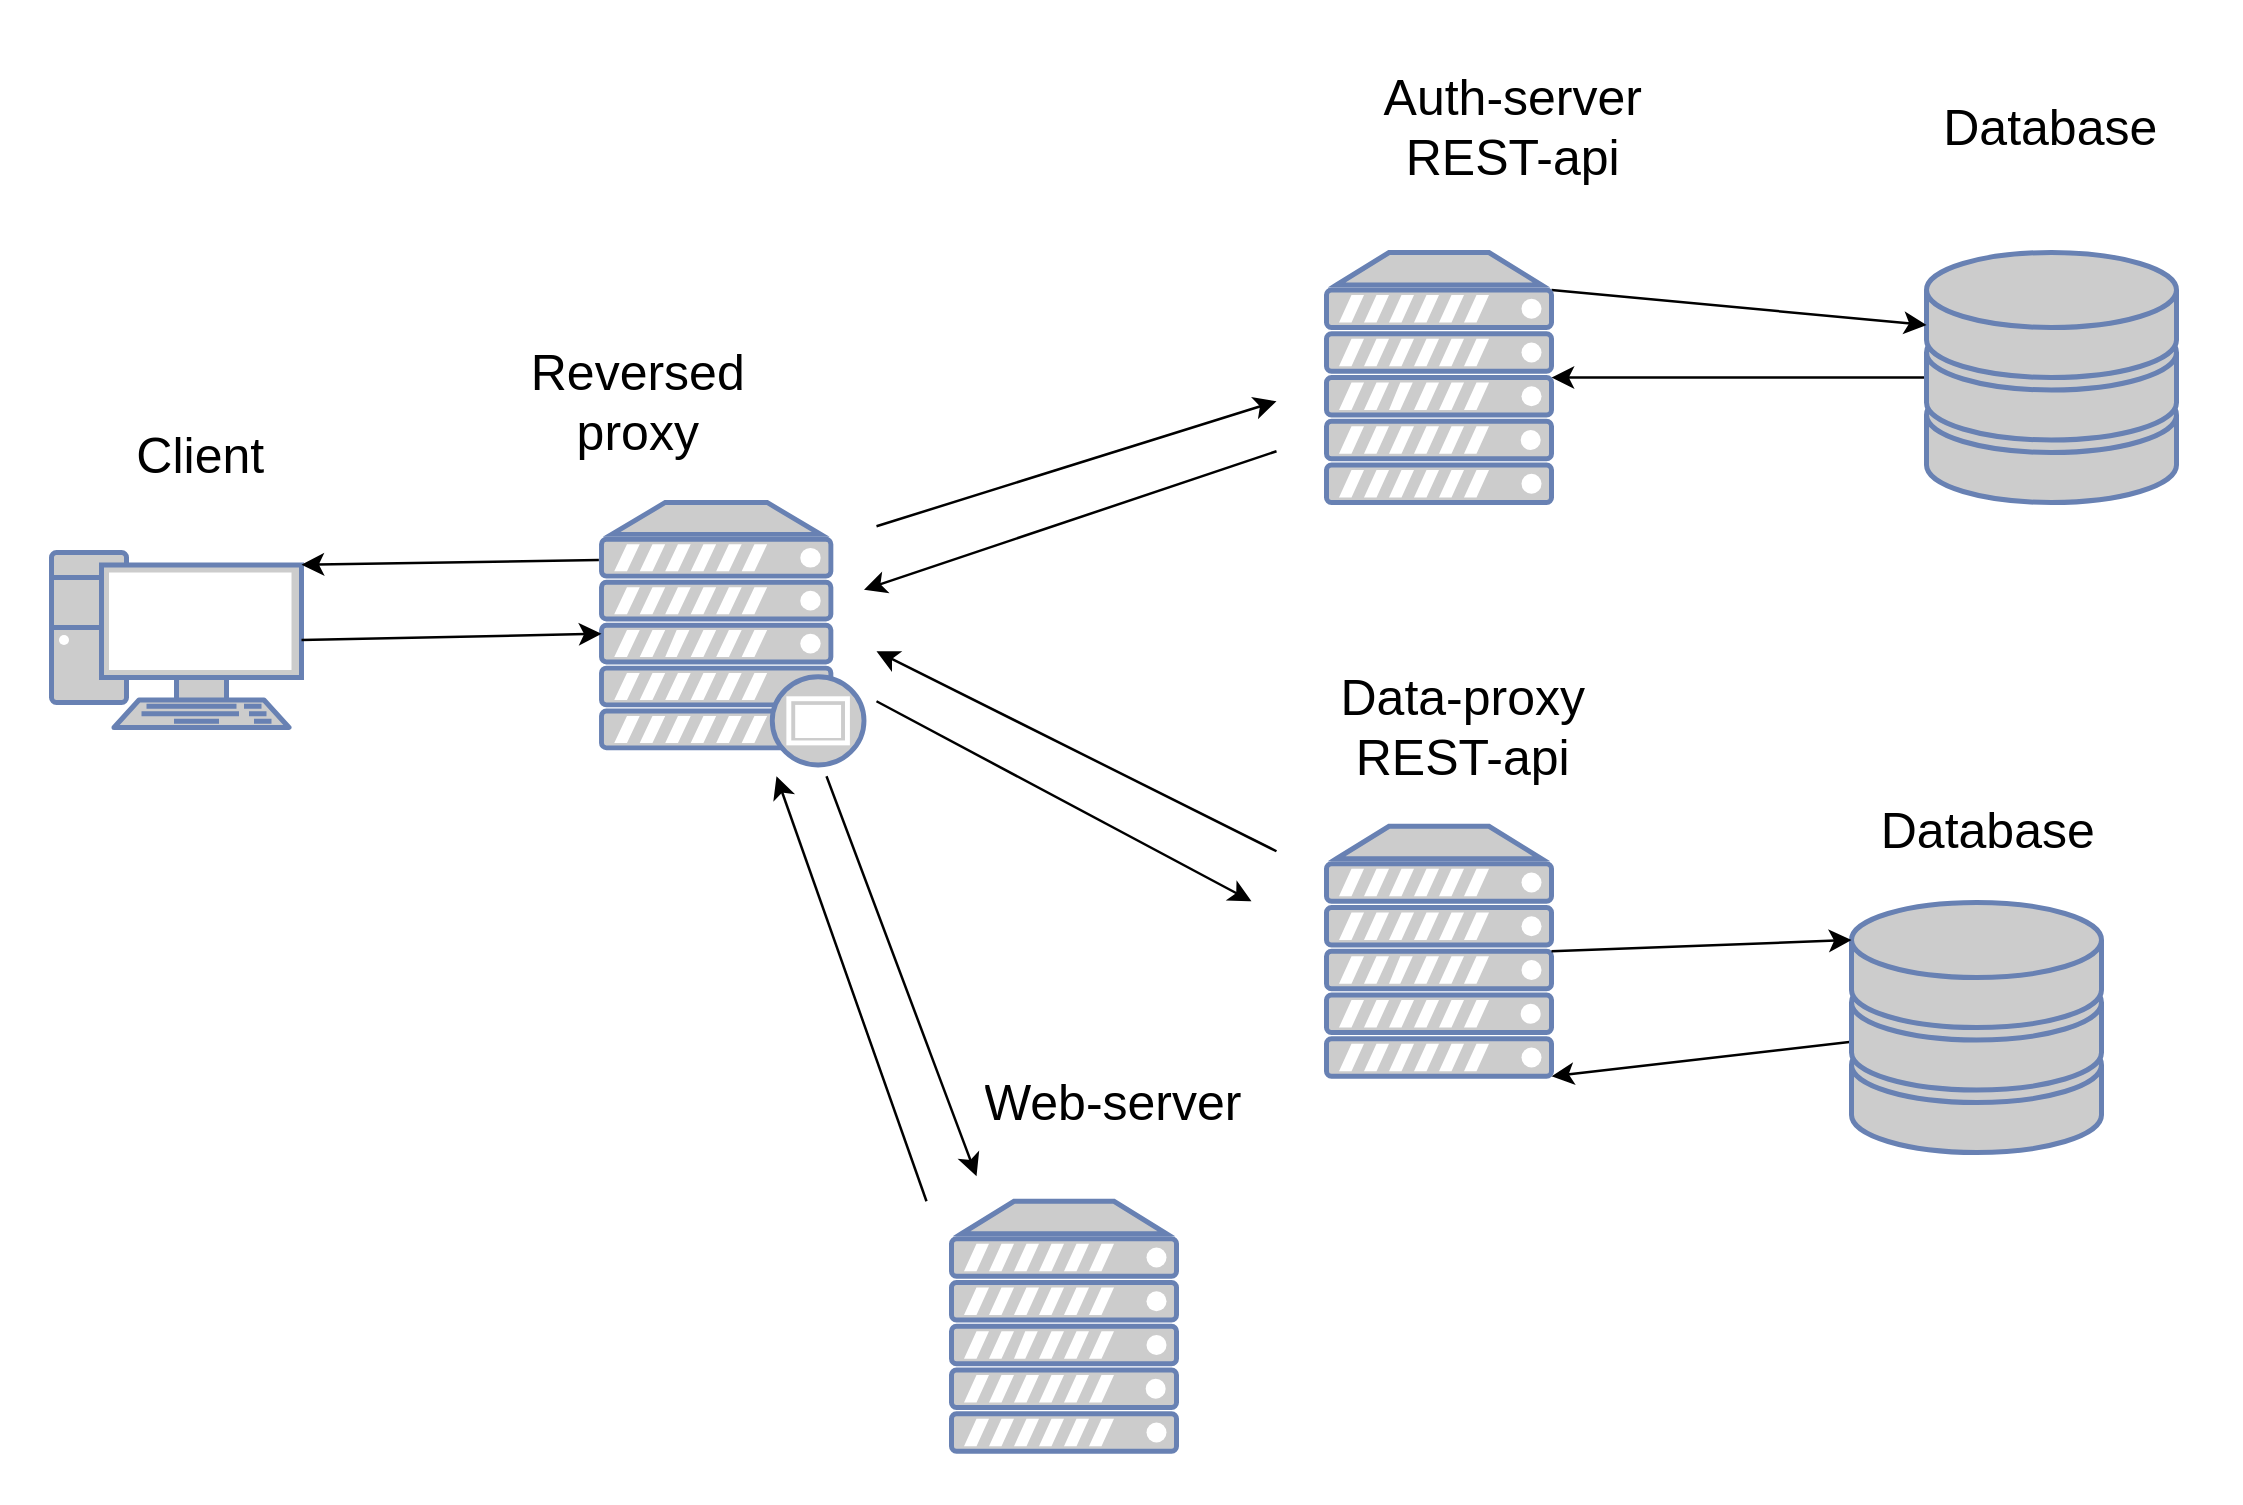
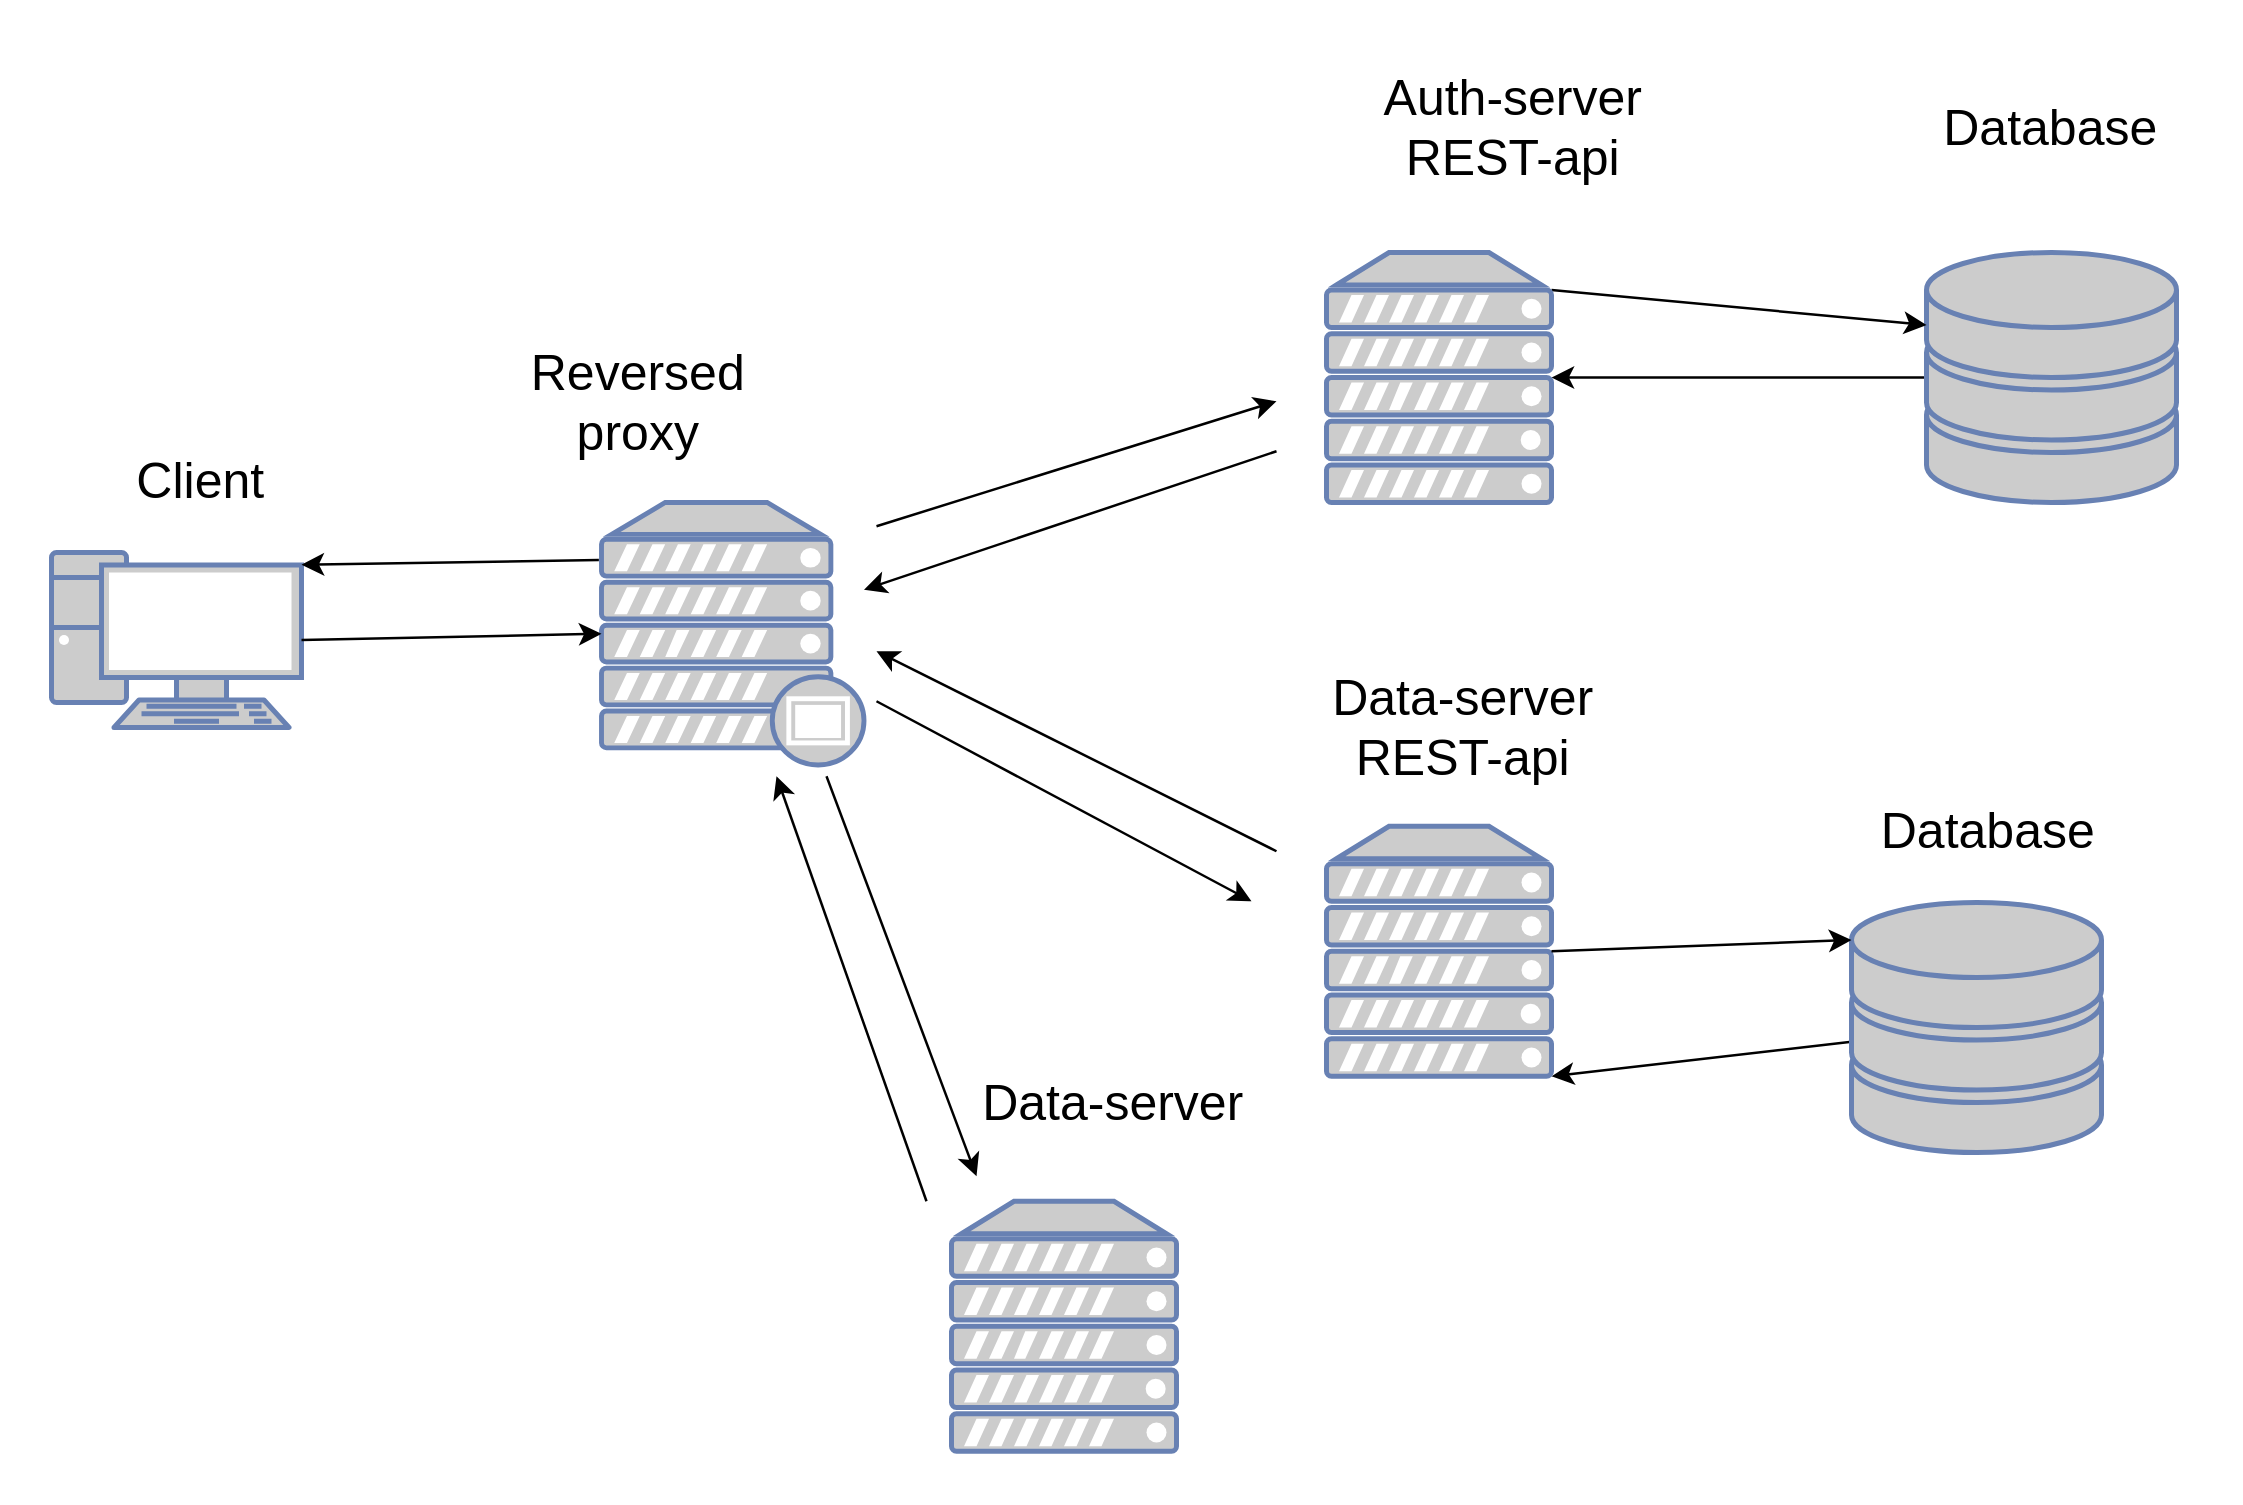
(201, 453) -> (201, 478)
(1464, 726) -> (1464, 726)
(1114, 1101) -> (1114, 1101)
